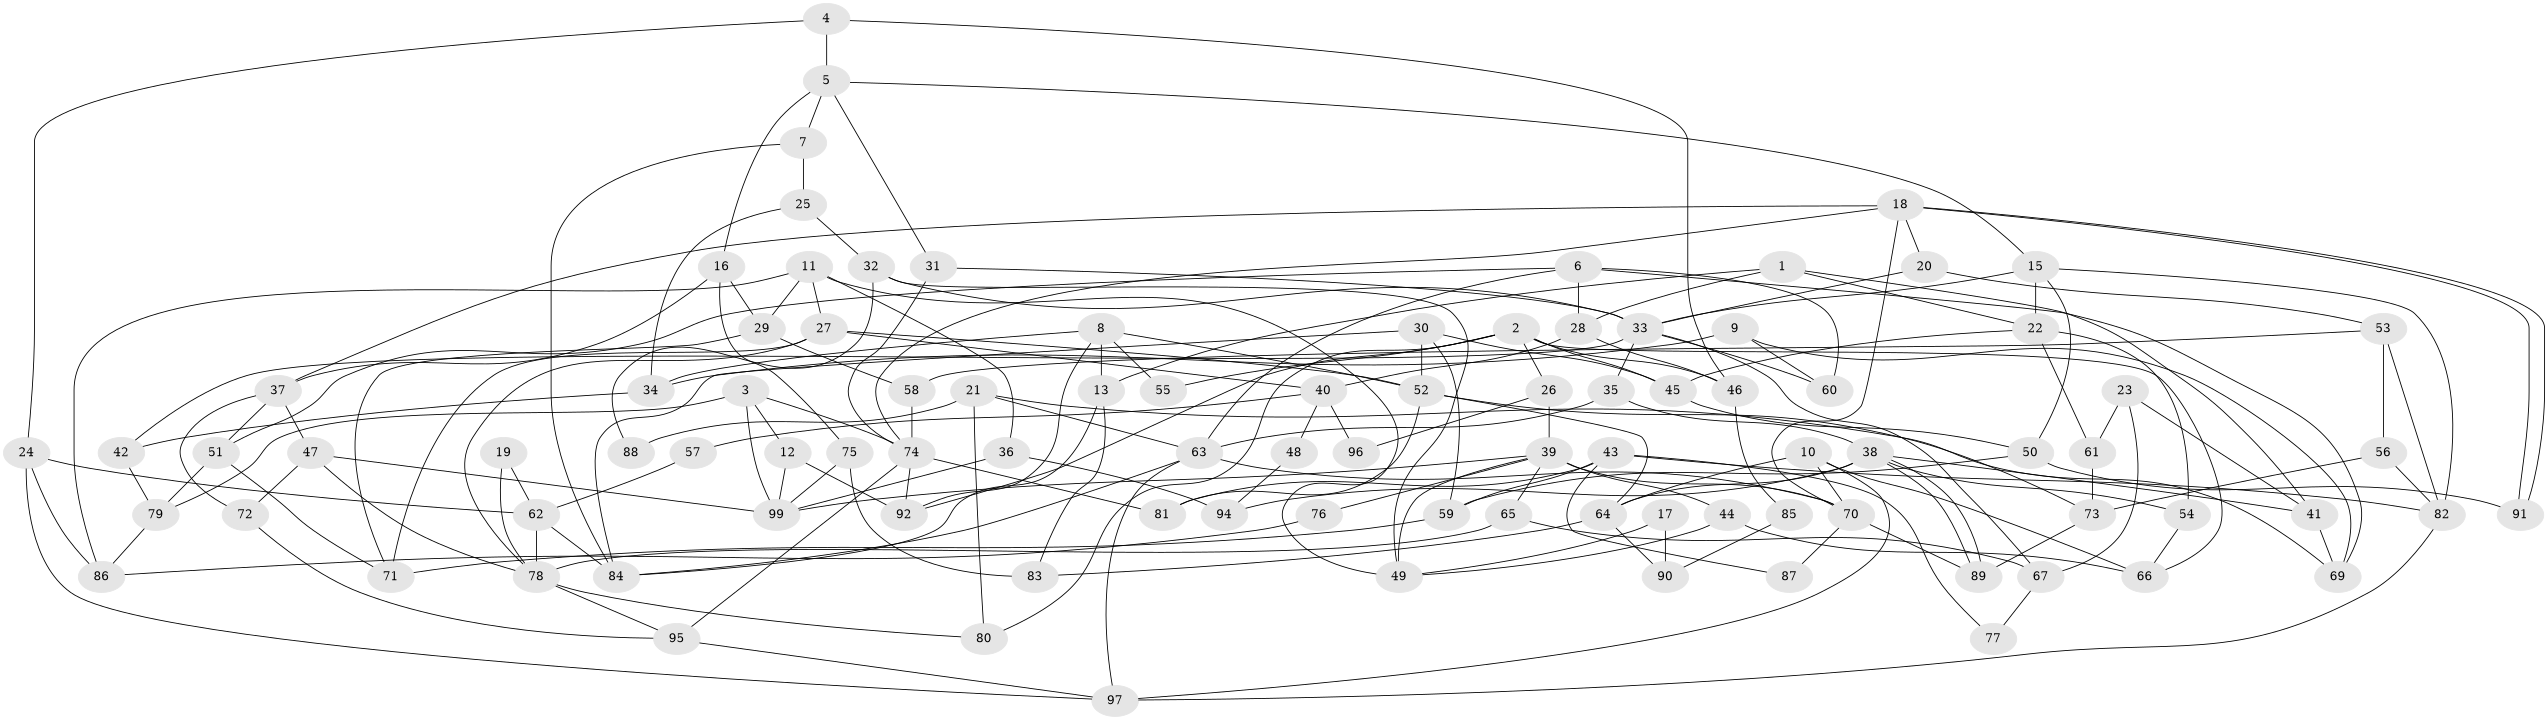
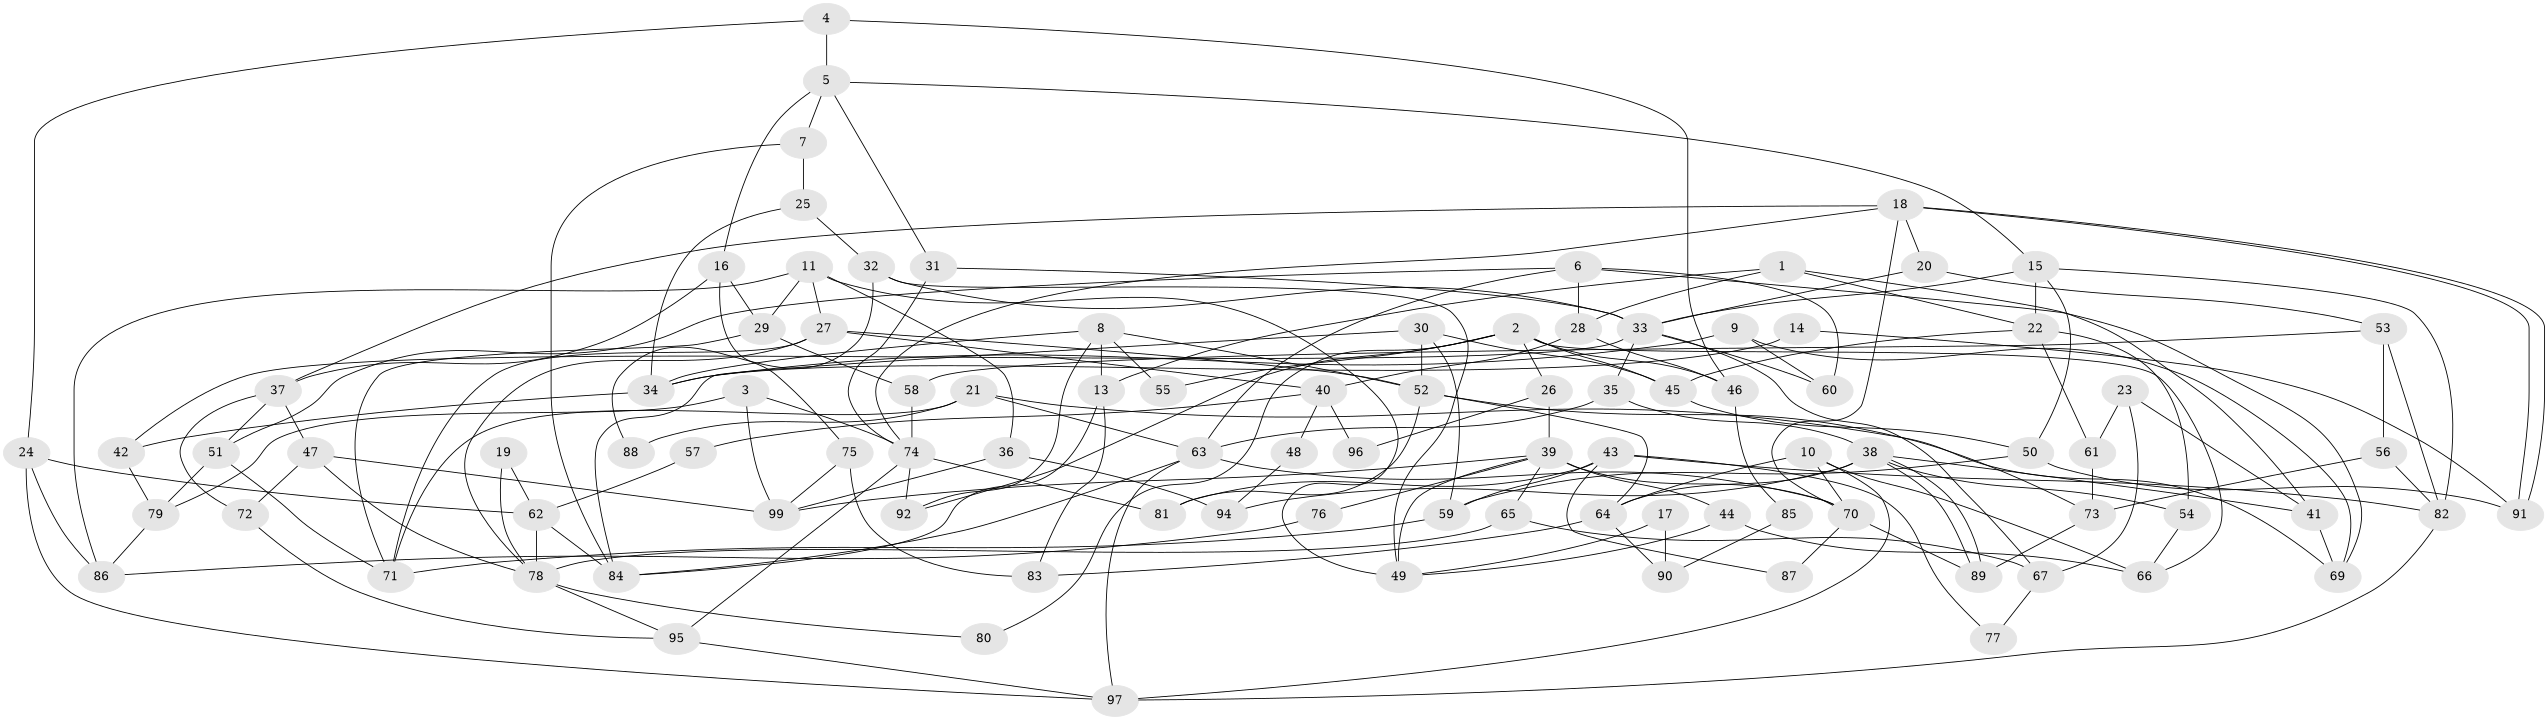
none -> (1797, 329)
(788, 453) -> none
(978, 515) -> (687, 411)
